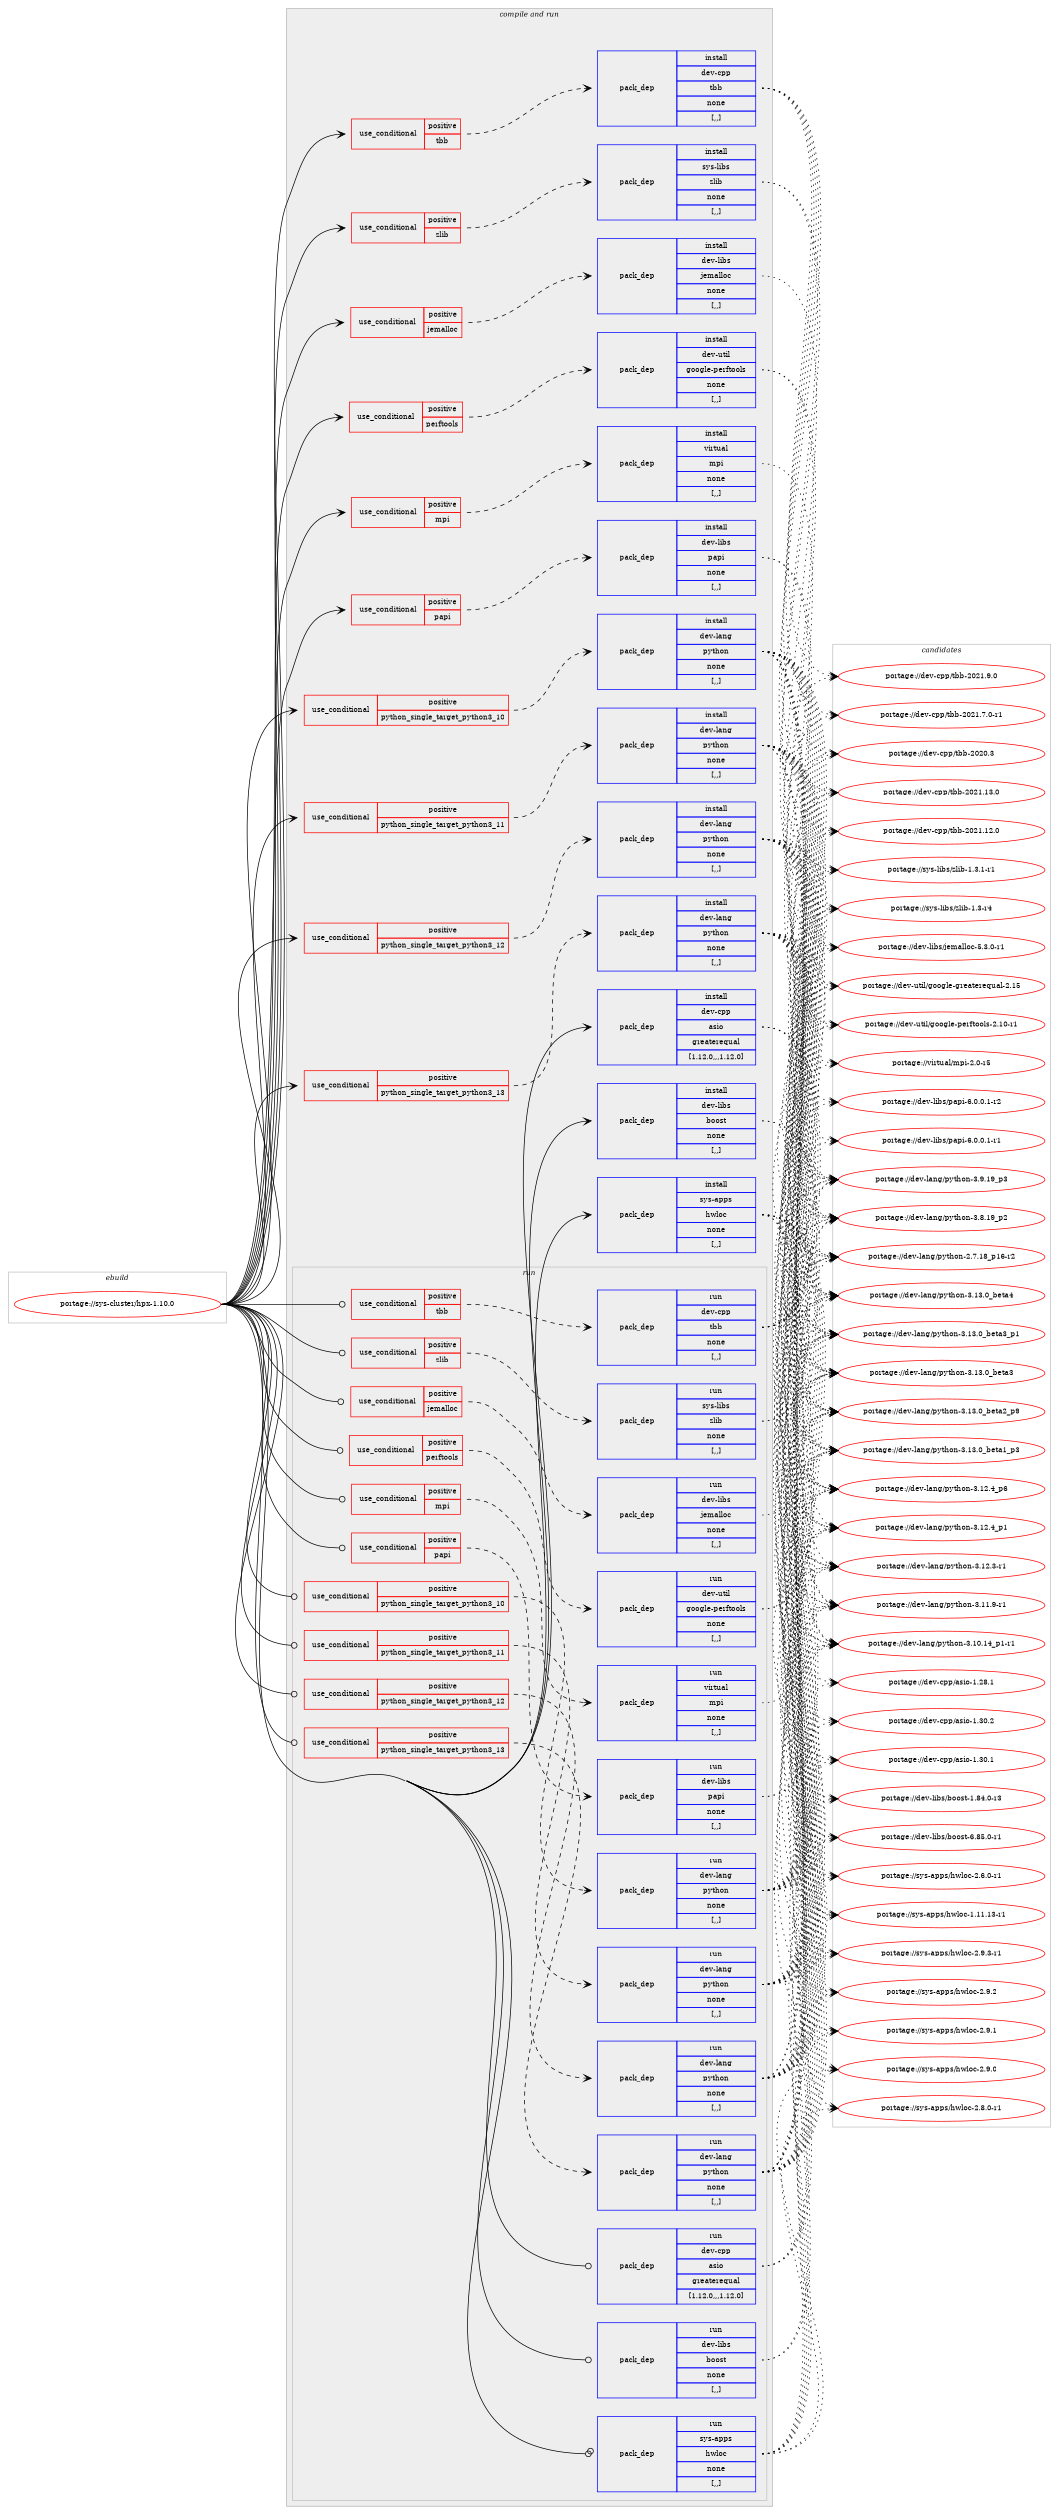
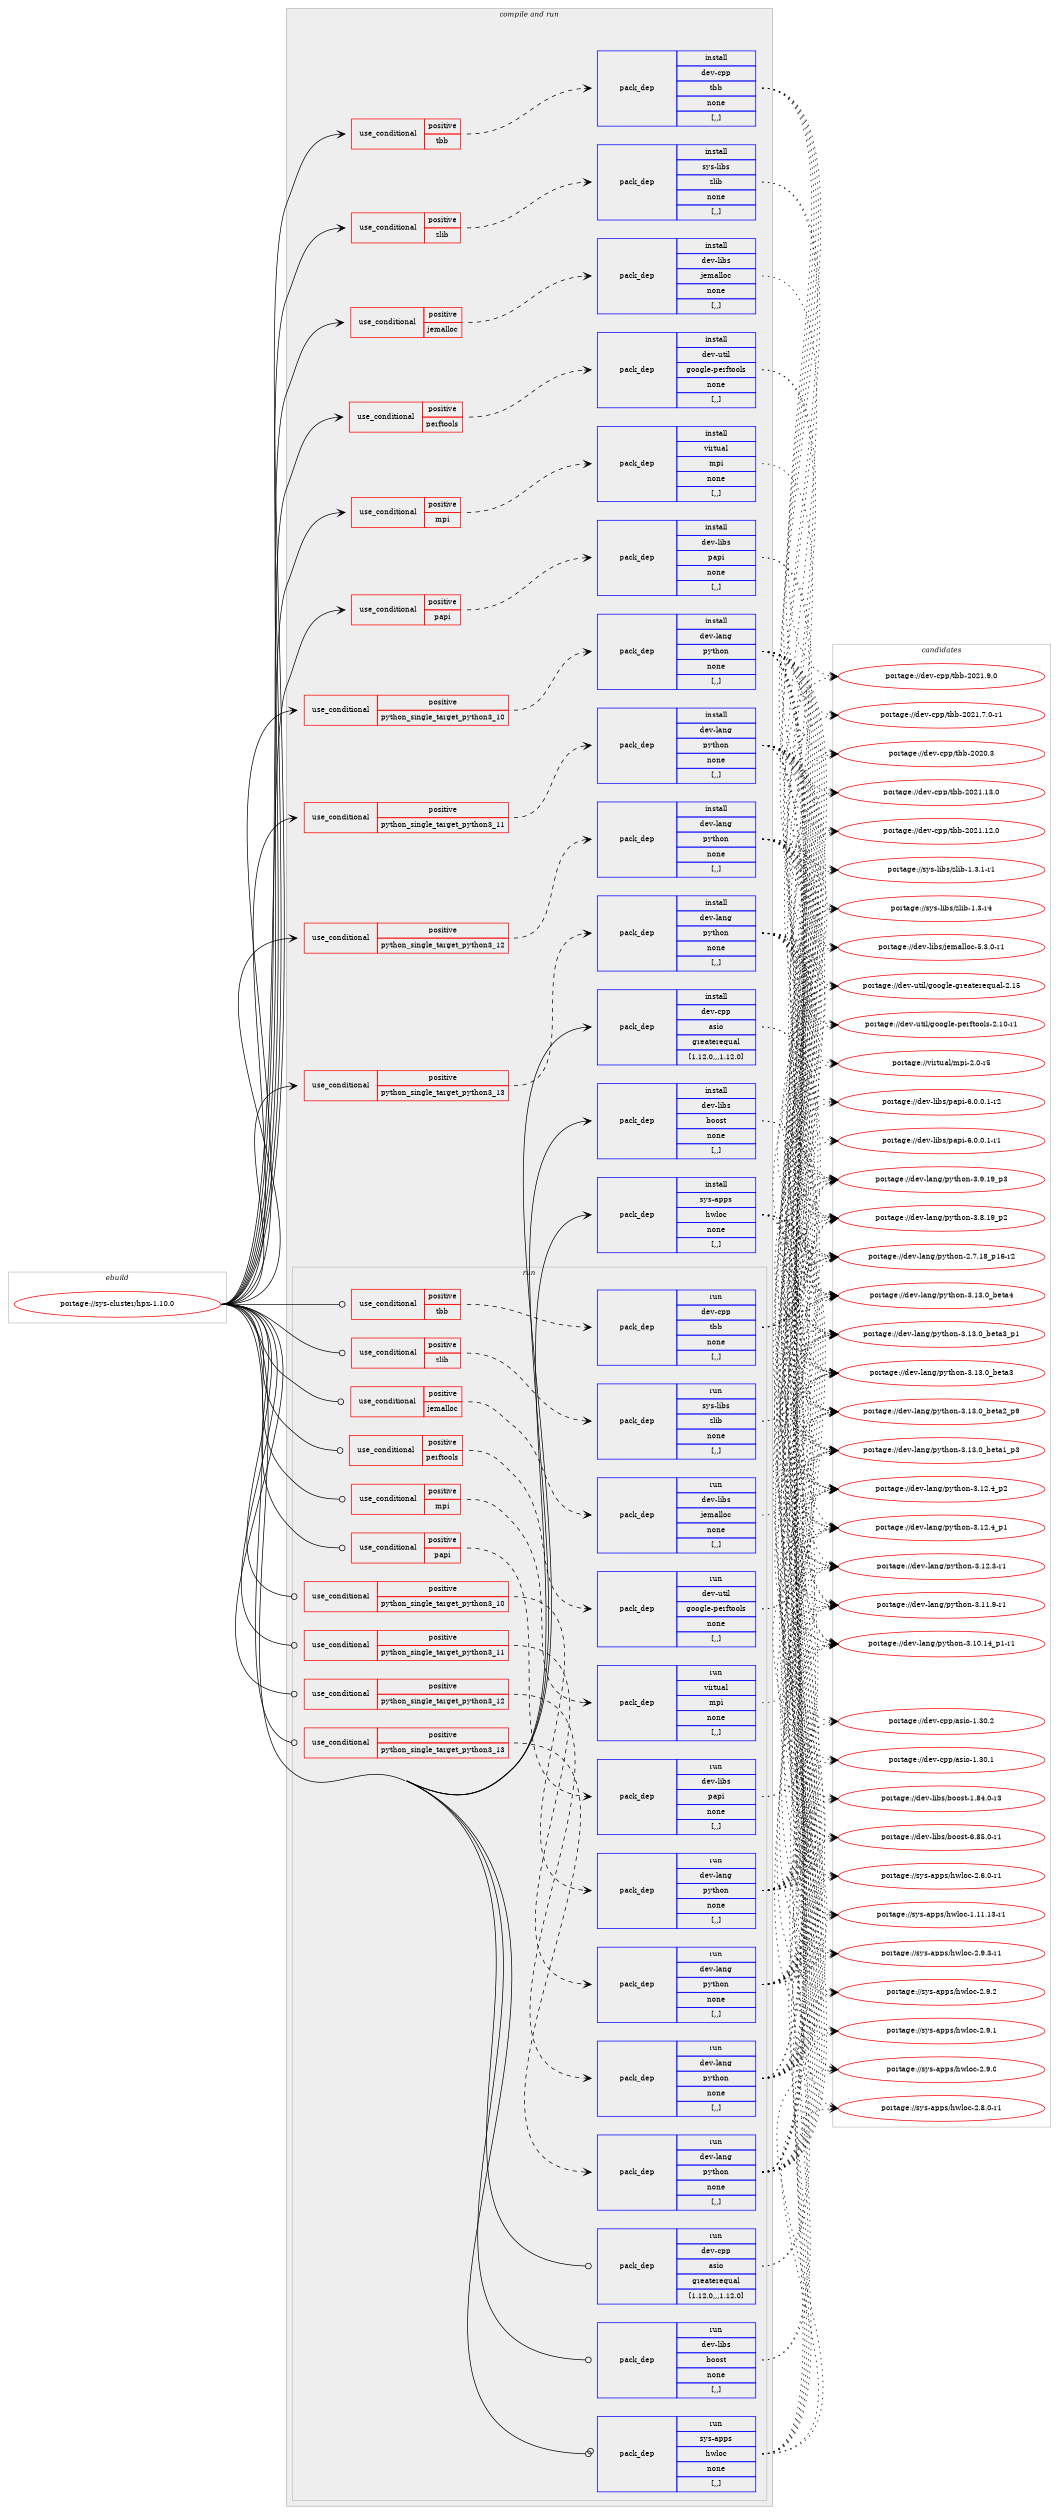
(942, 1489) -> (942, 1489)
(942, 1683) -> none
